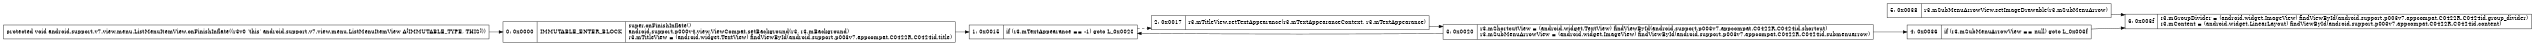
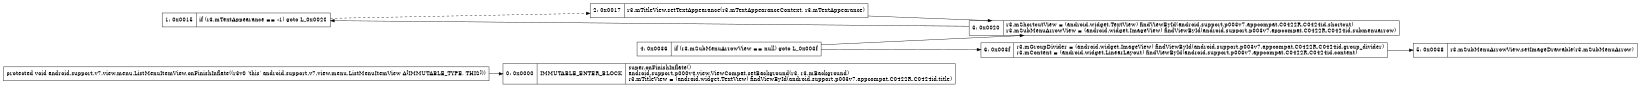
(2116, 15) -> (1398, 50)
(960, 32) -> none
(1888, 32) -> (921, 40)
